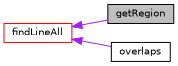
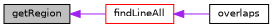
(95, 22) -> (93, 14)
